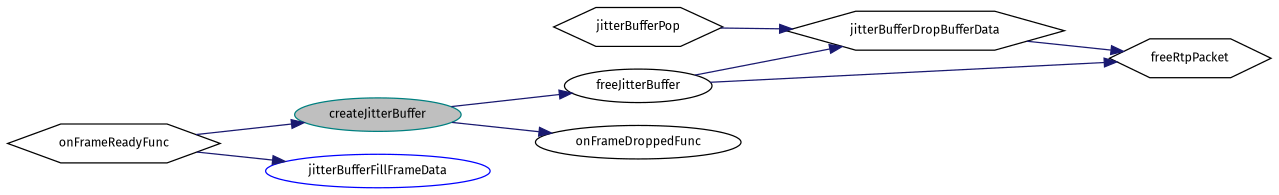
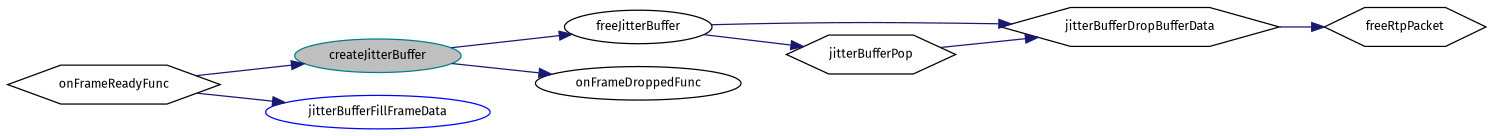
(907, 72) -> (748, 40)
